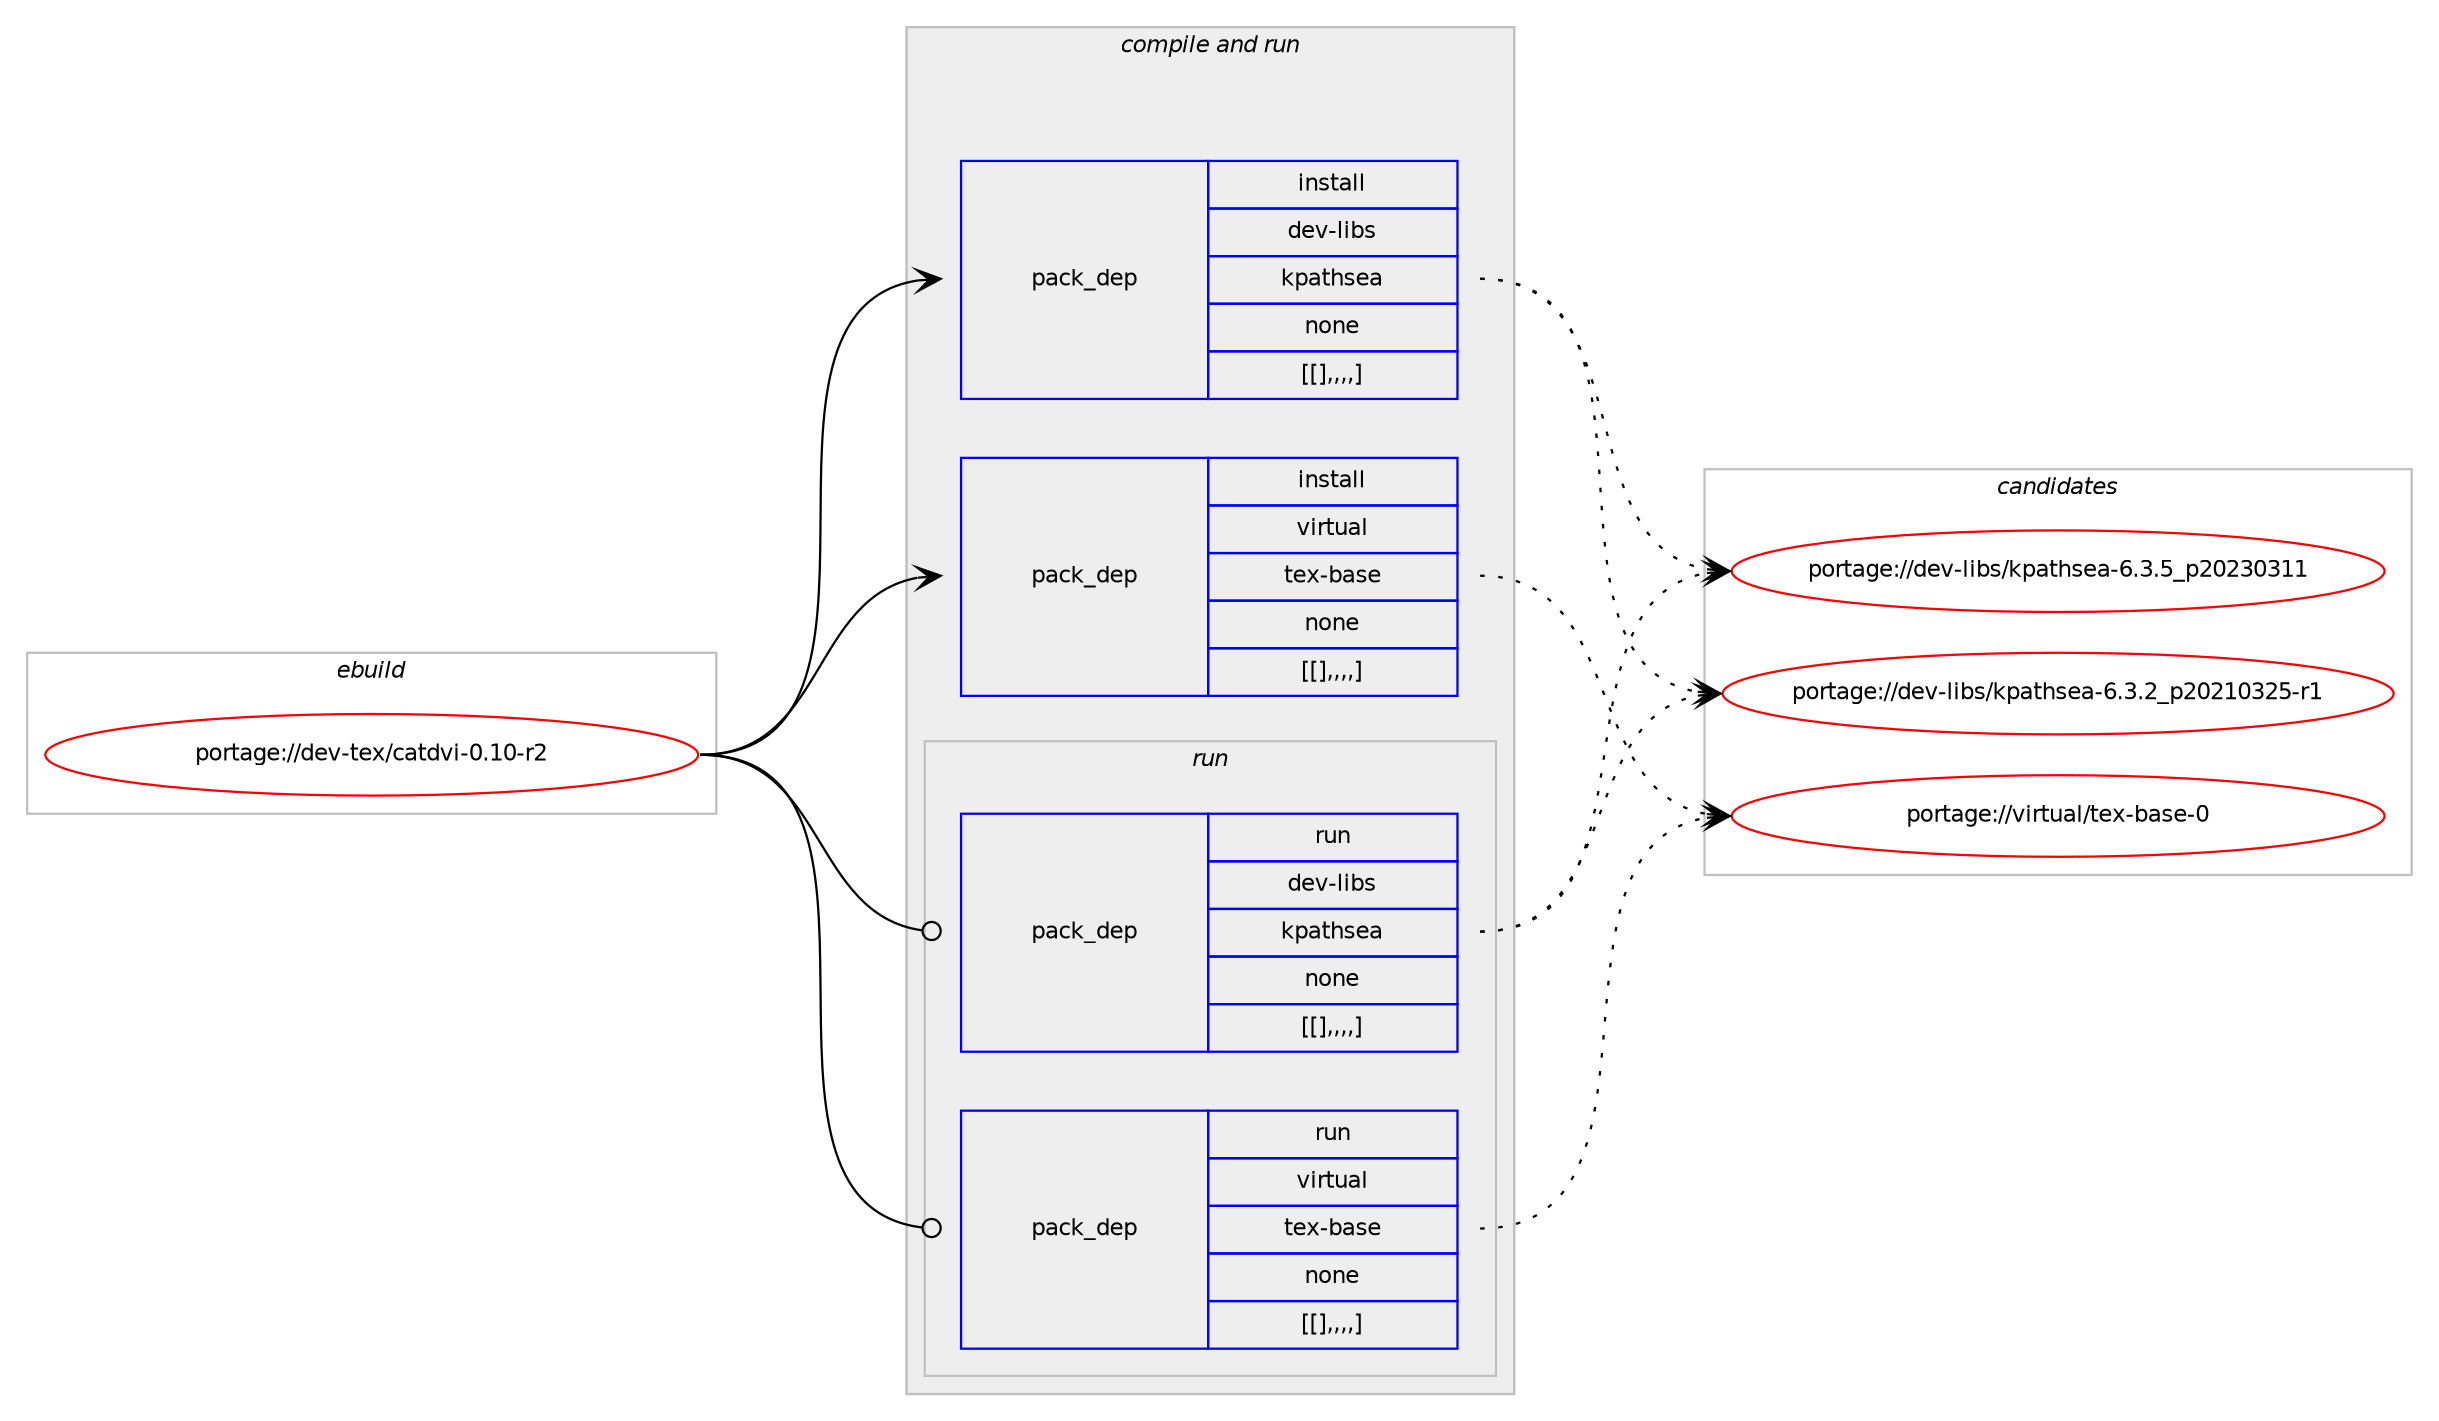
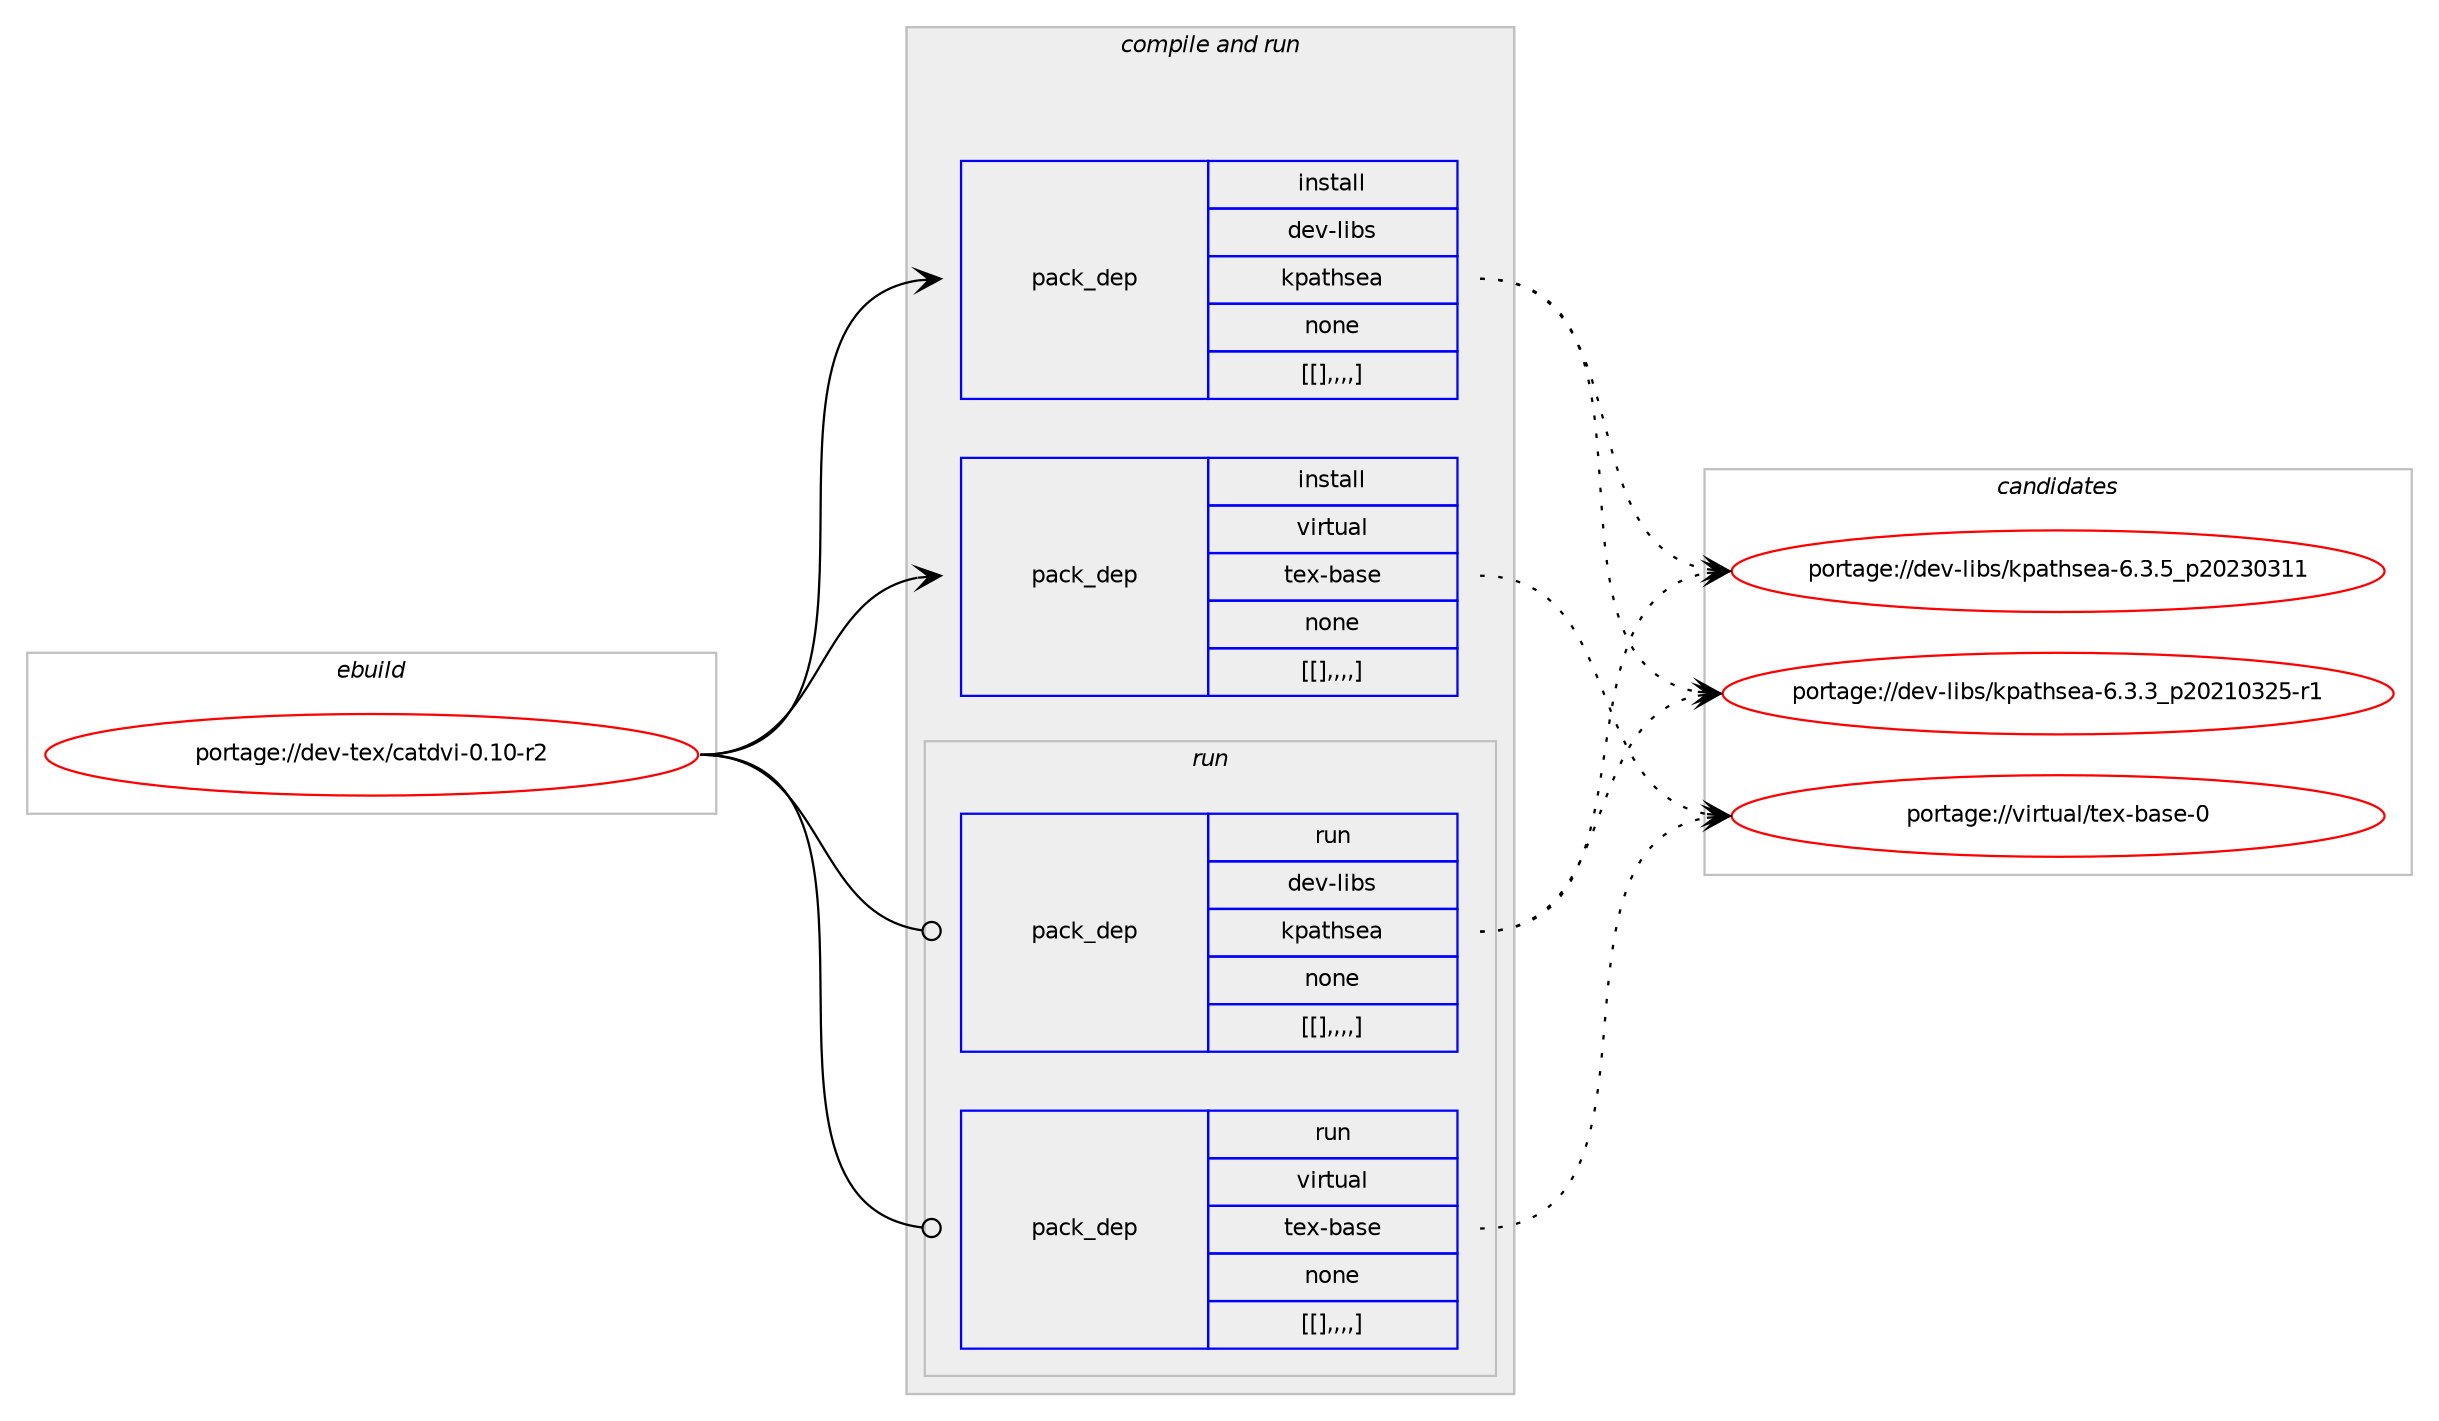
(2058, 694) -> (2058, 694)
